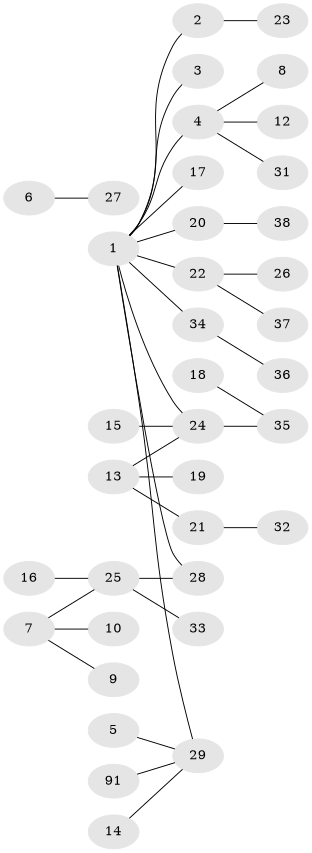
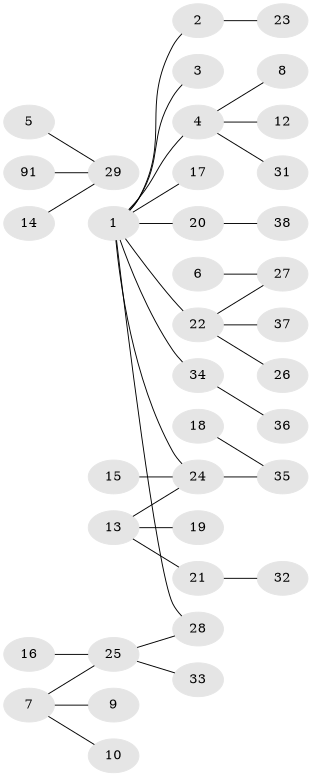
none -> (240, 299)
(150, 491) -> none
